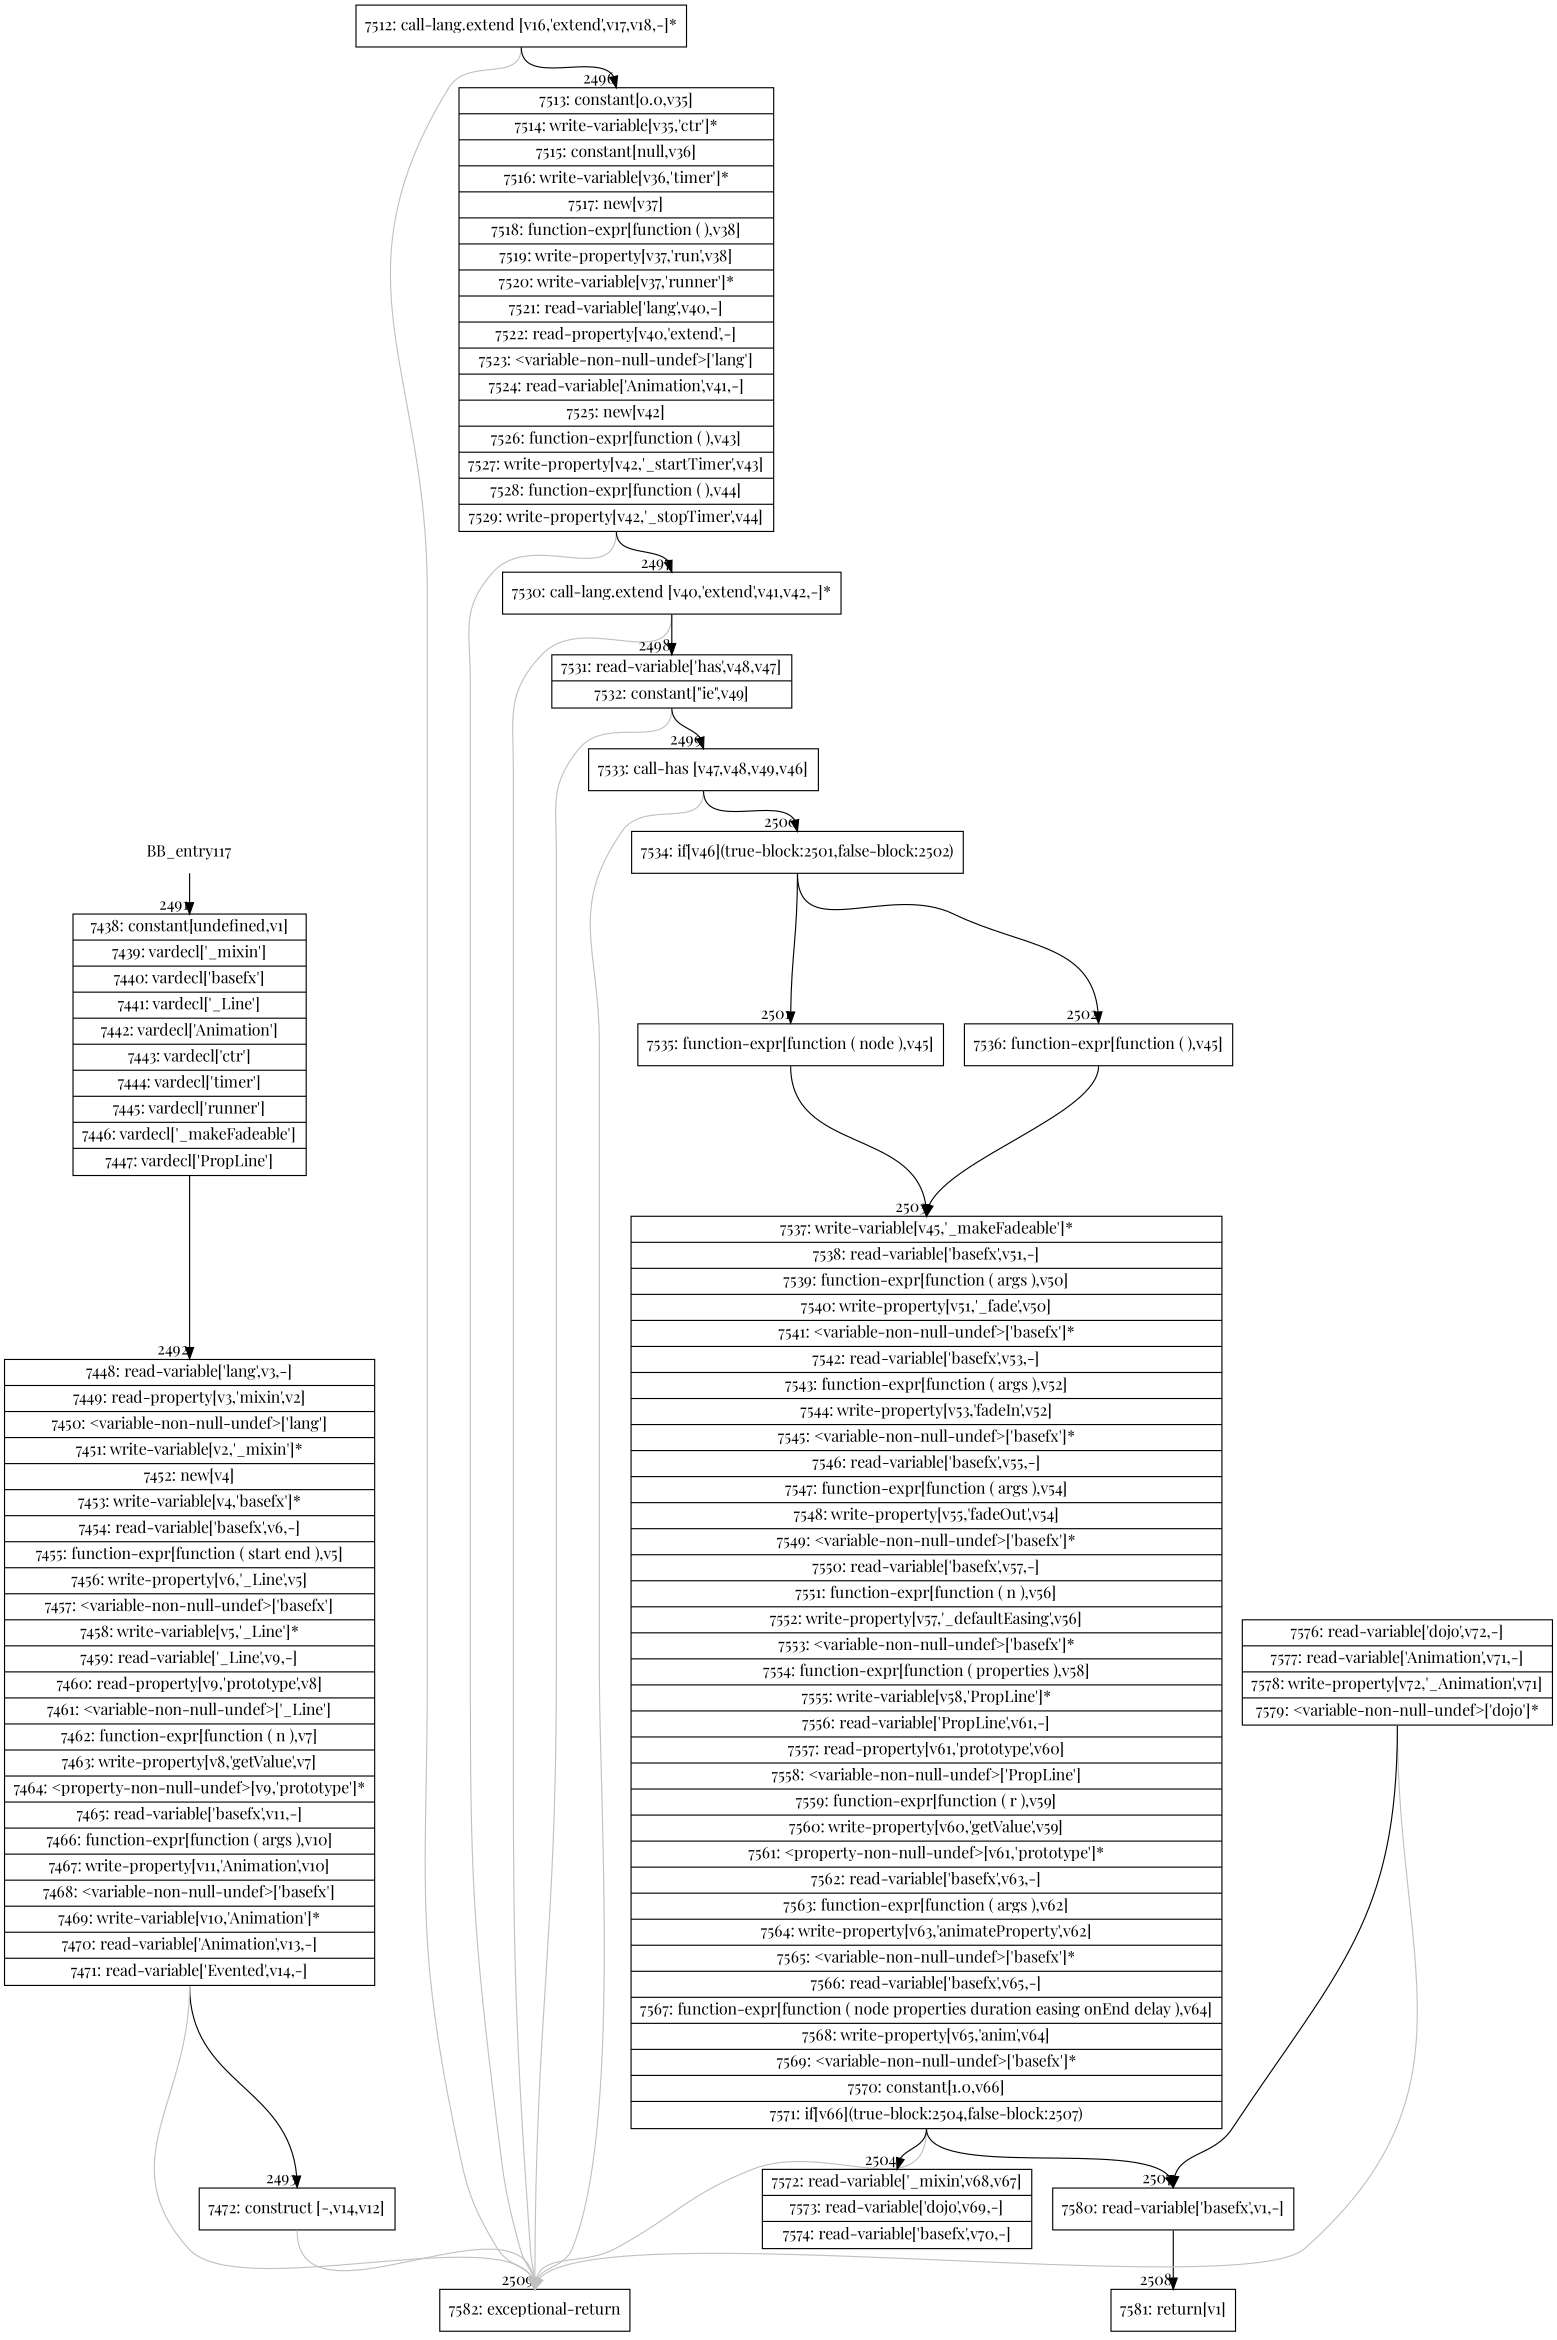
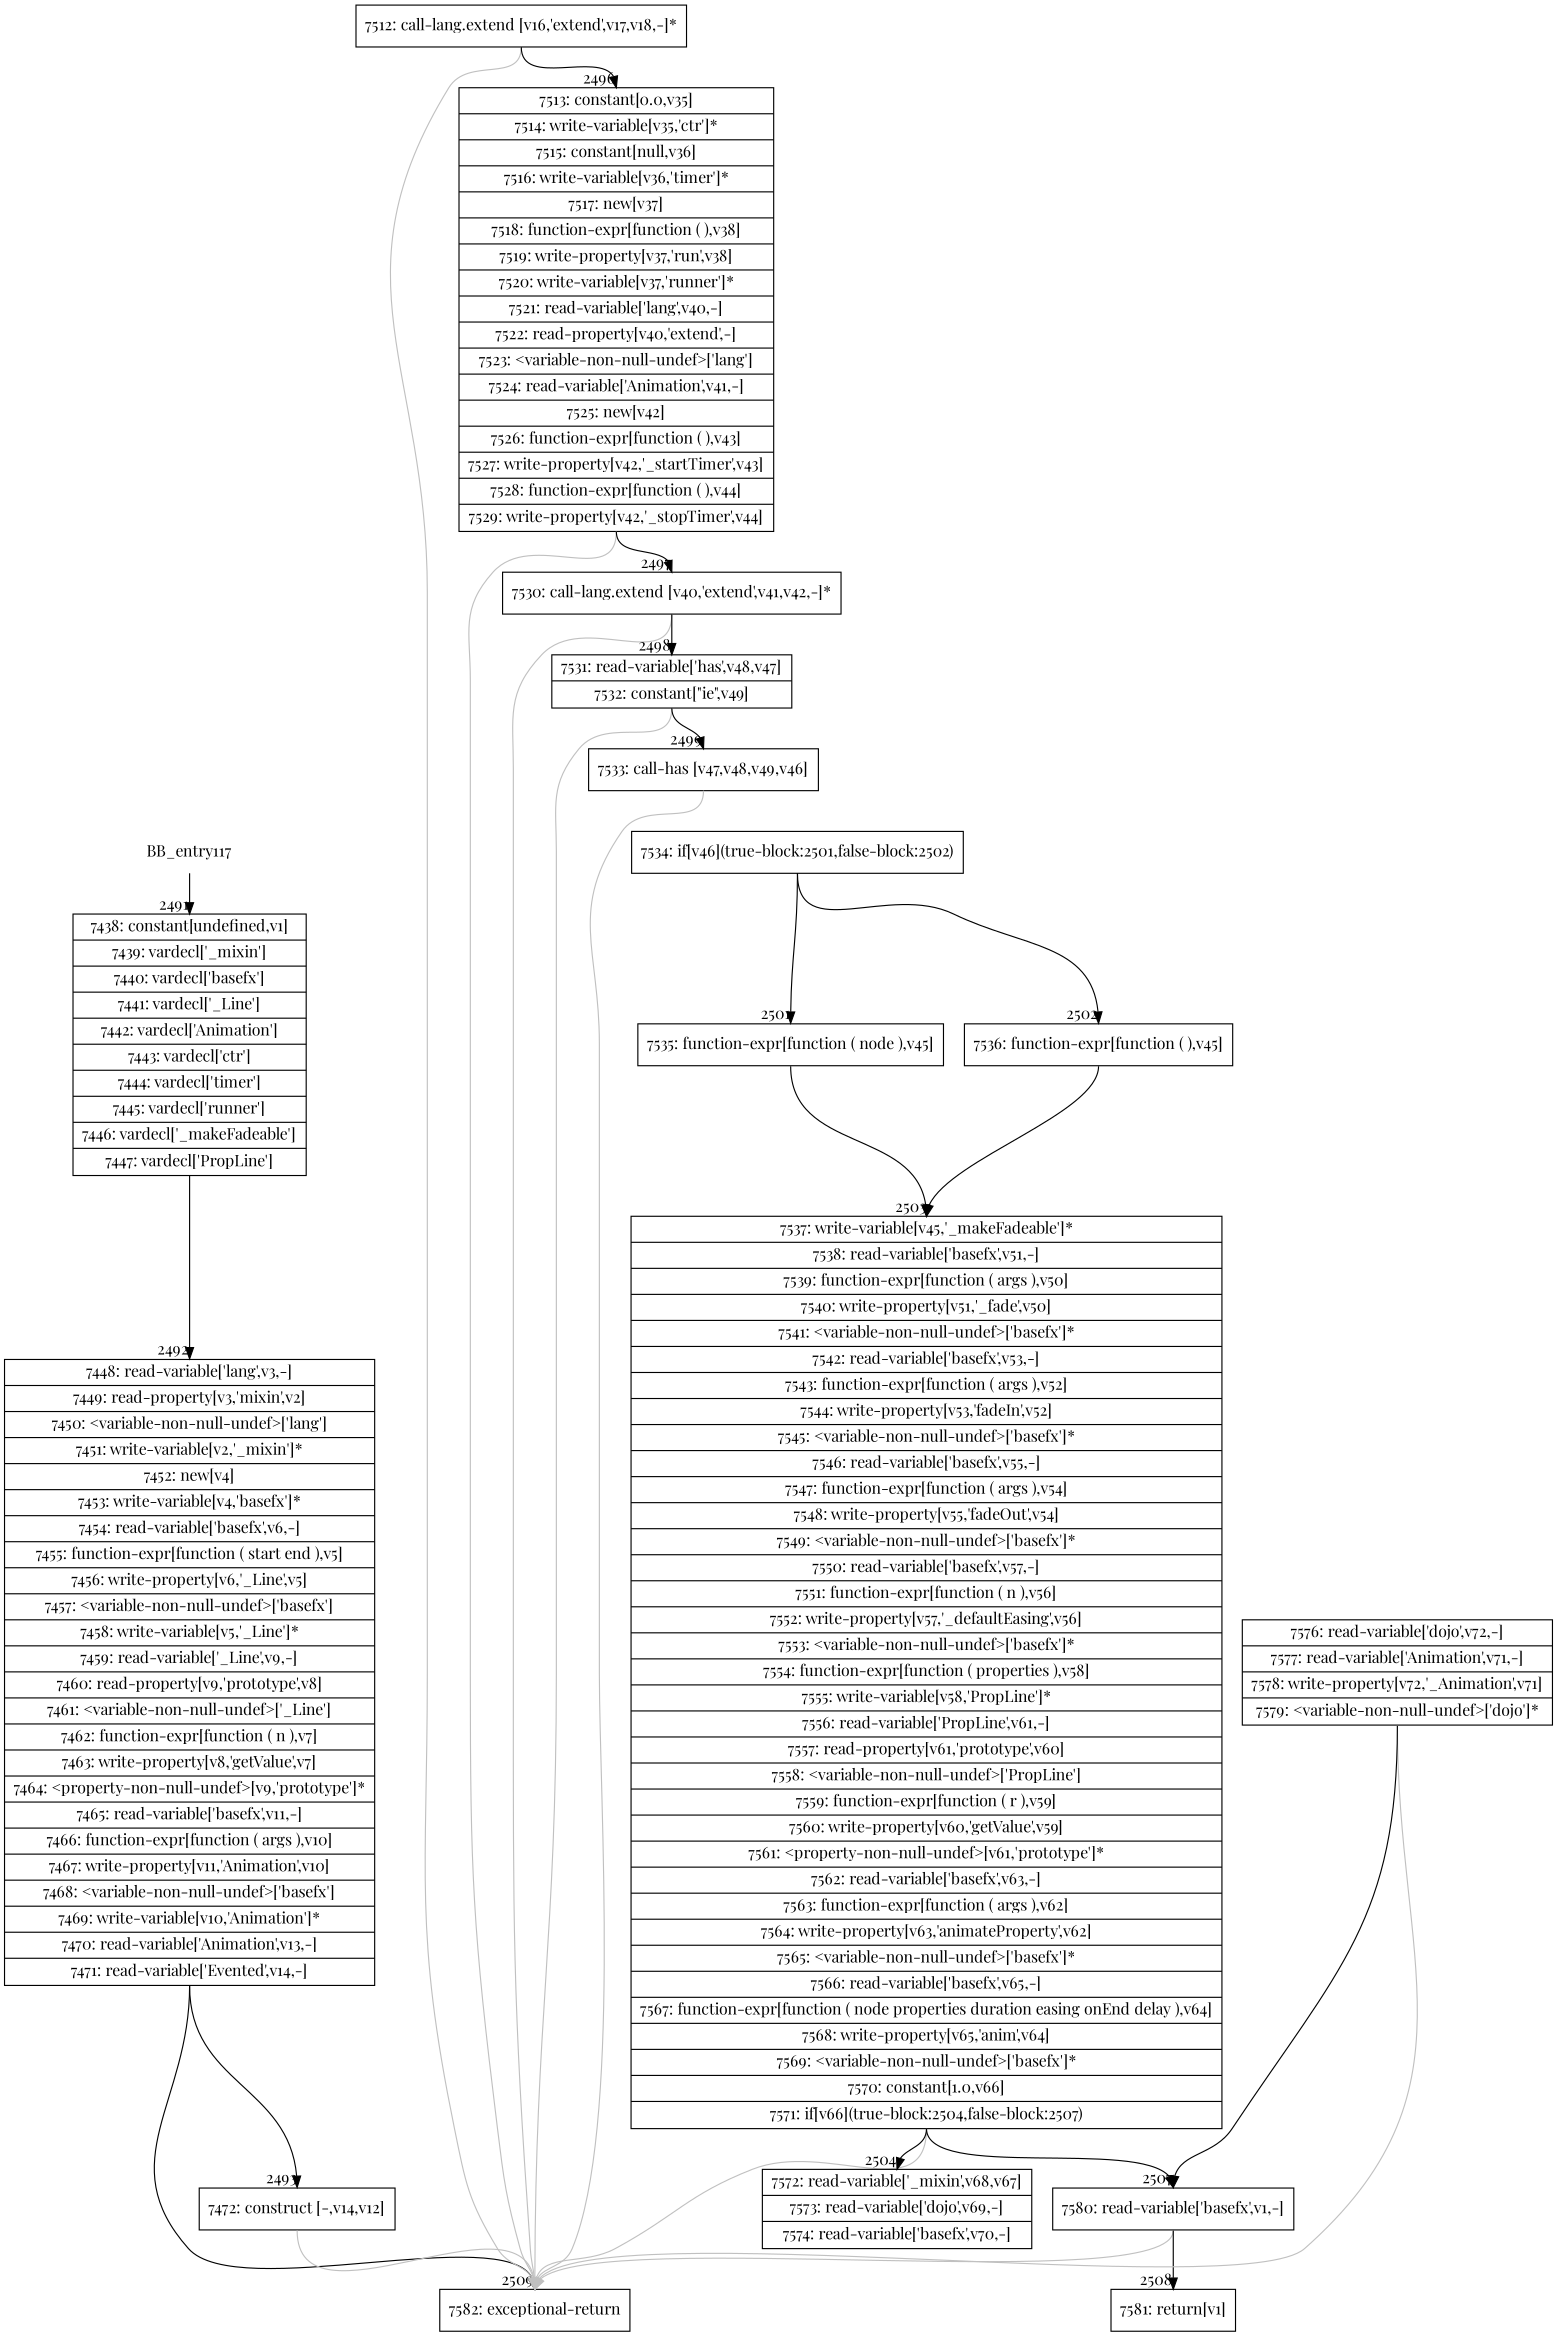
(745, 811) -> none
none -> (859, 2260)
(224, 2264) -> (224, 2264)
